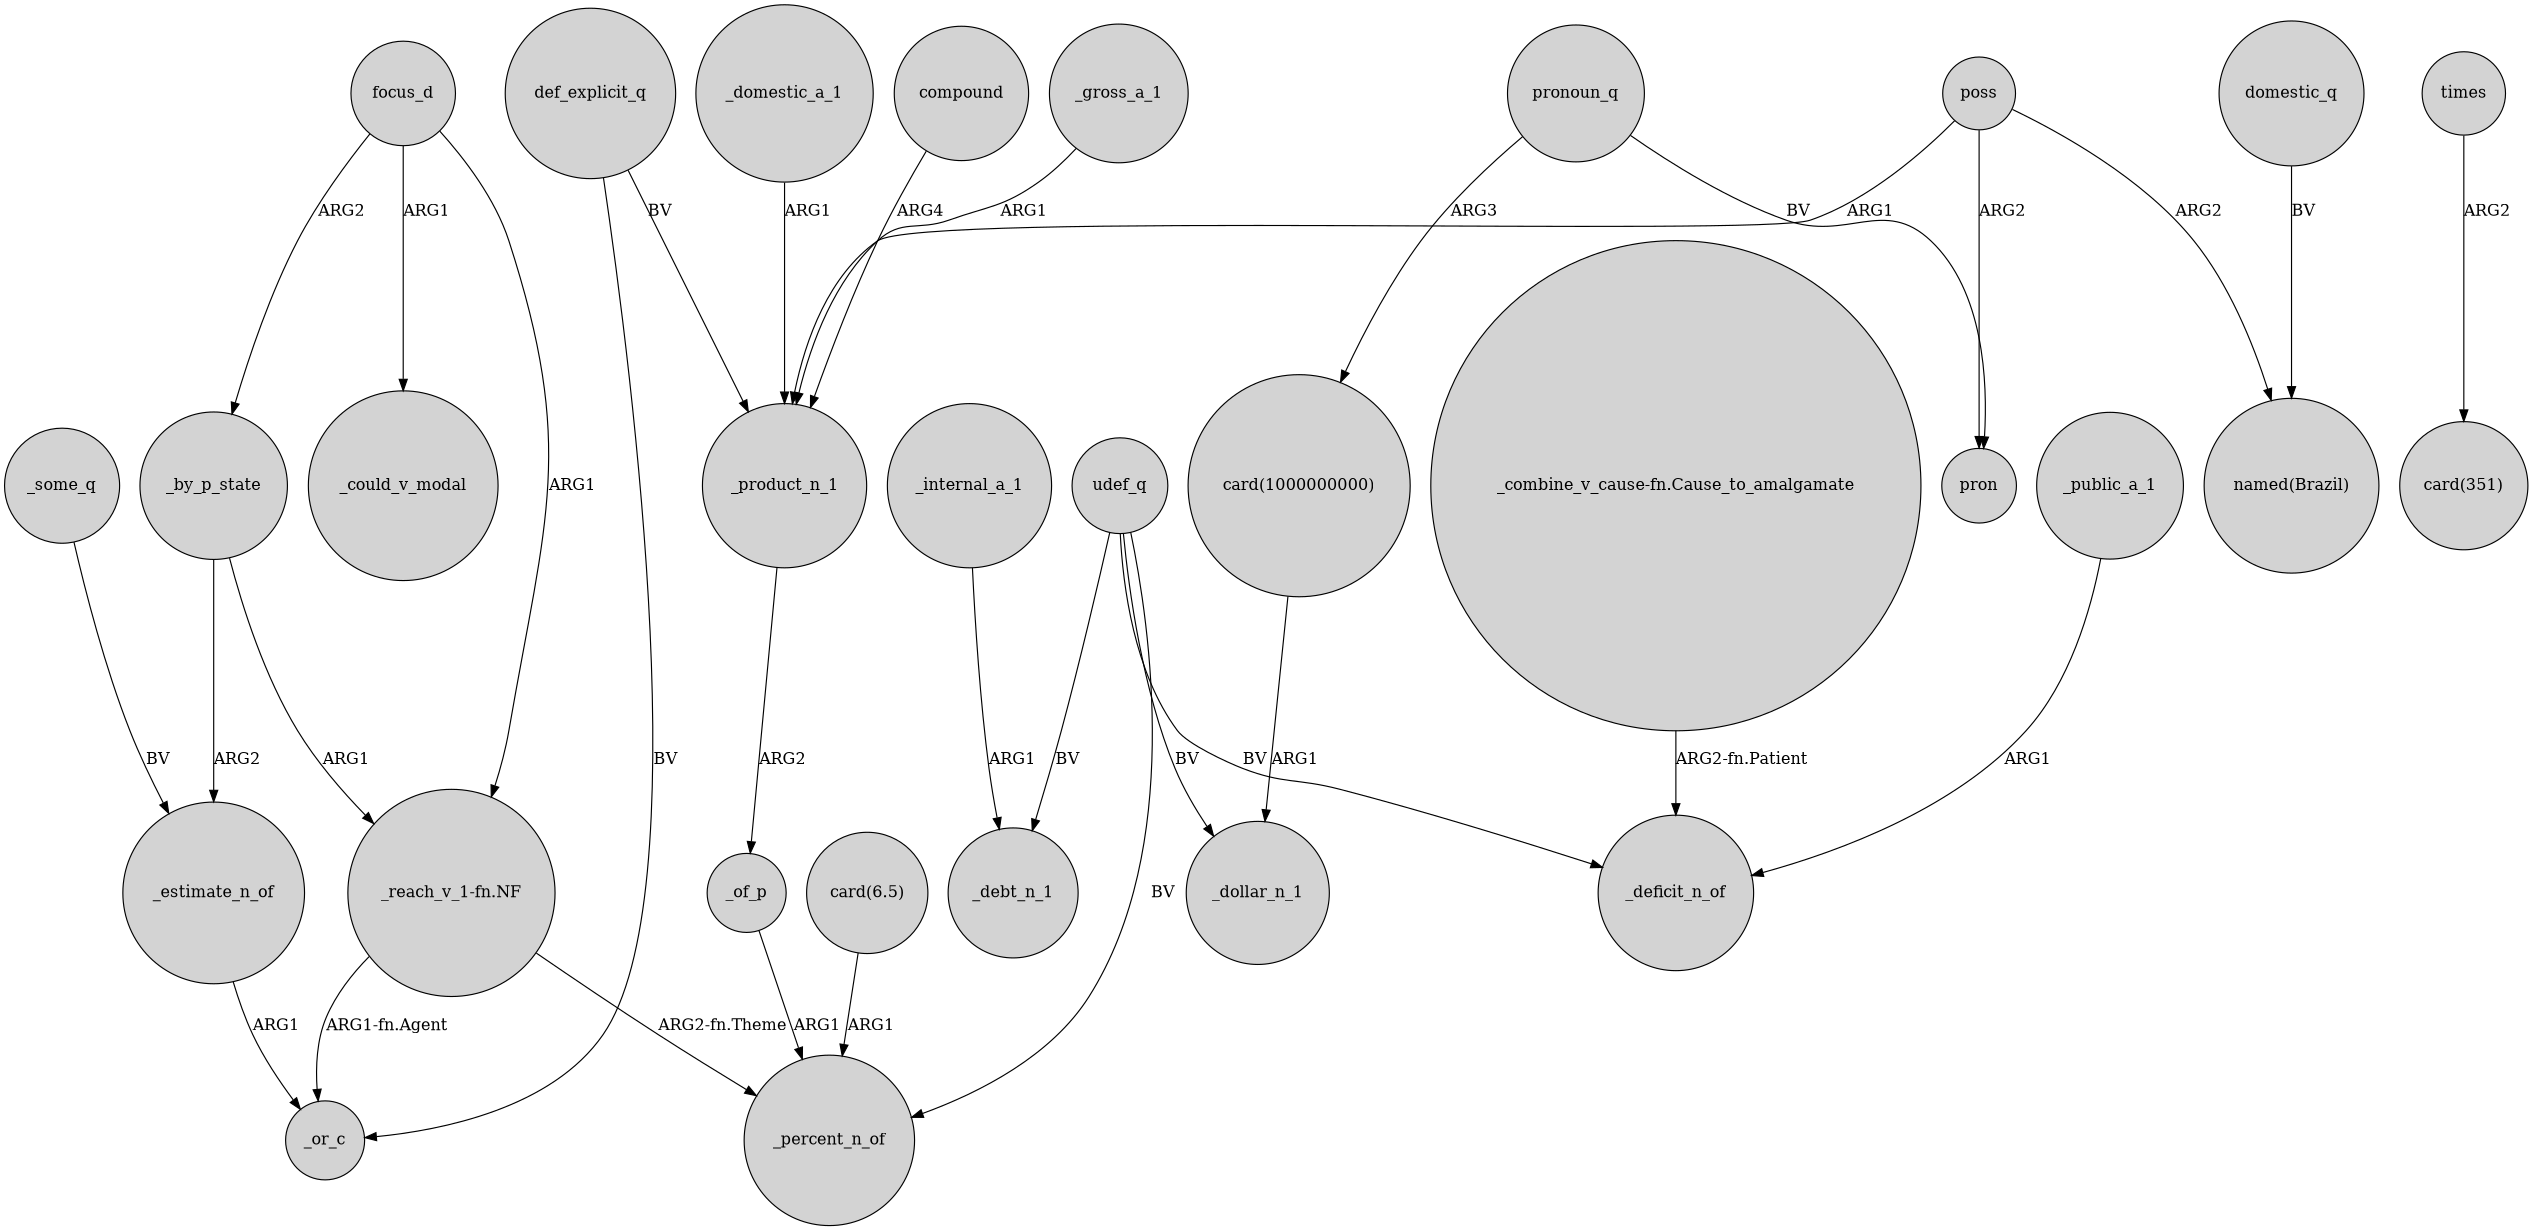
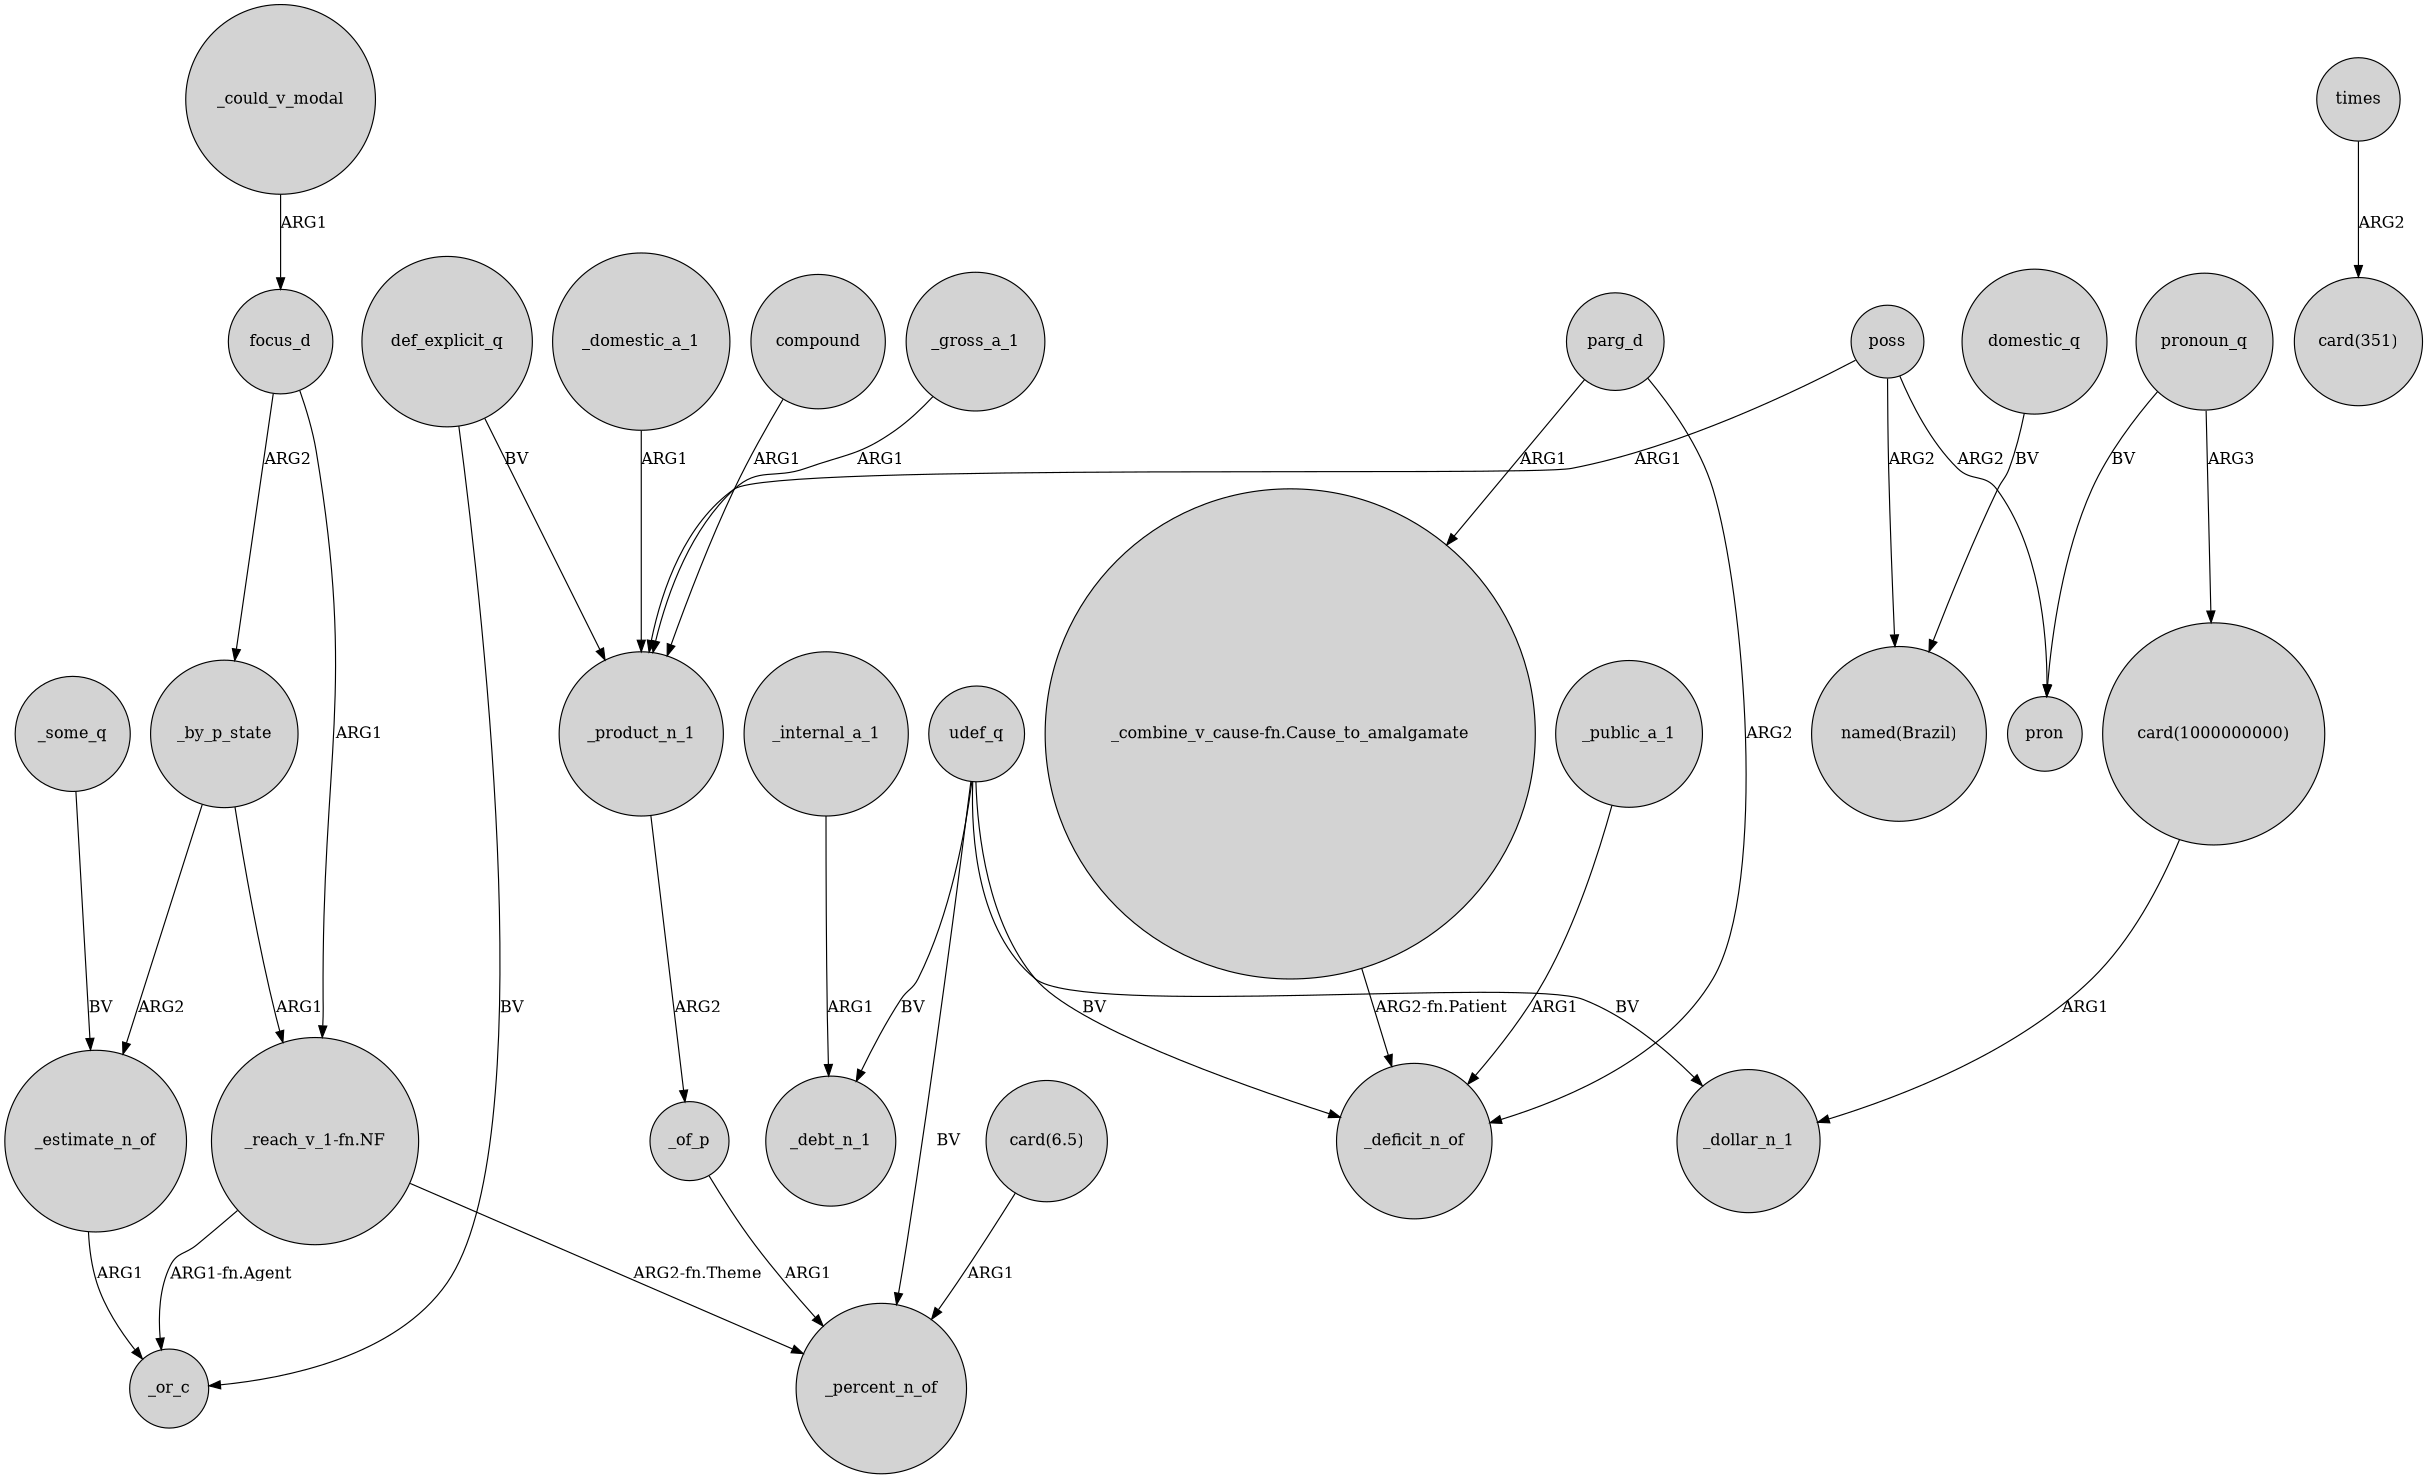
(921, 212) -> (777, 460)
(403, 262) -> (281, 236)
none -> (1615, 342)
